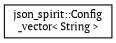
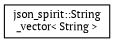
(58, 21) -> (57, 21)
